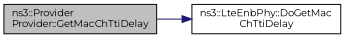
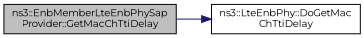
(80, 19) -> (90, 19)
